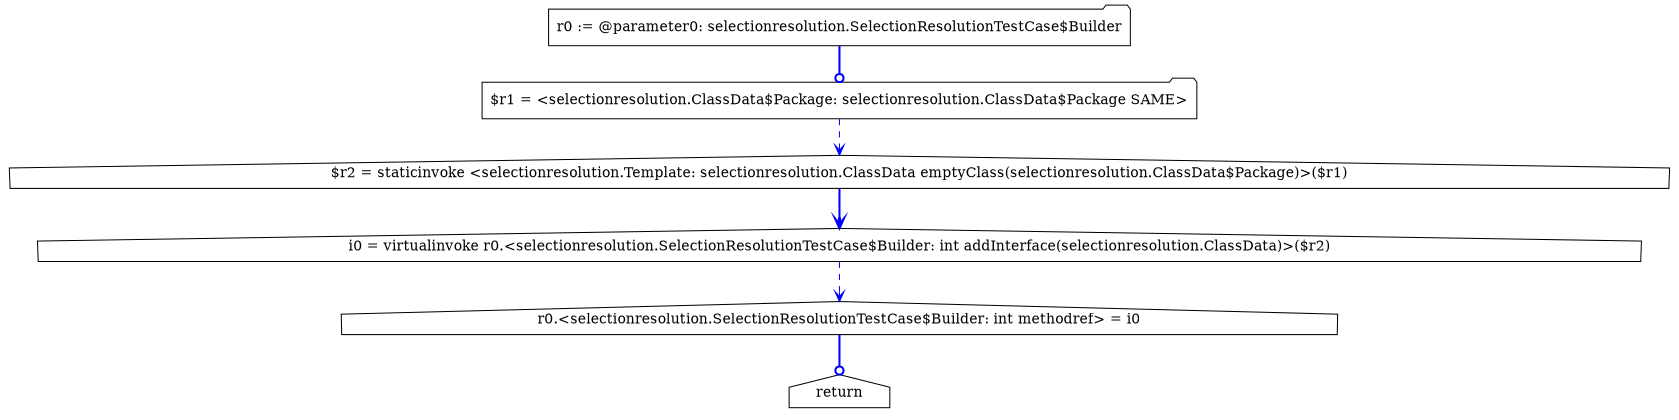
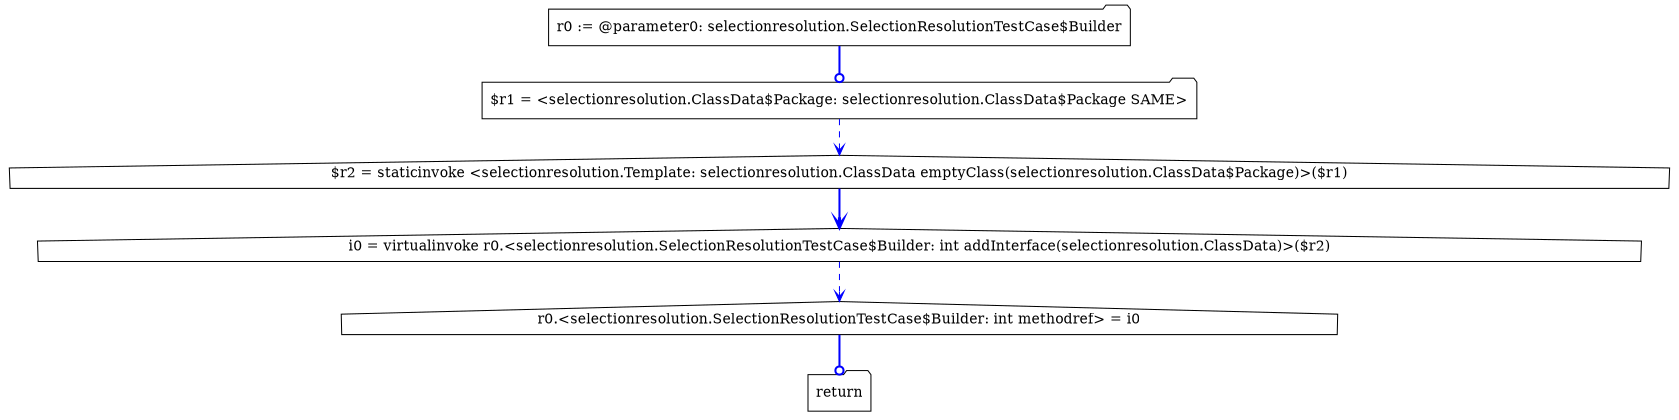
(839, 393) -> (839, 393)
